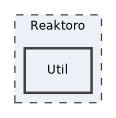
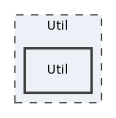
(58, 27) -> (58, 27)
